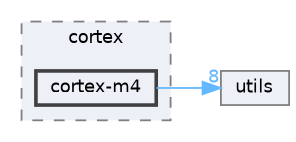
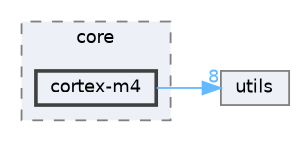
(96, 39) -> (96, 39)
